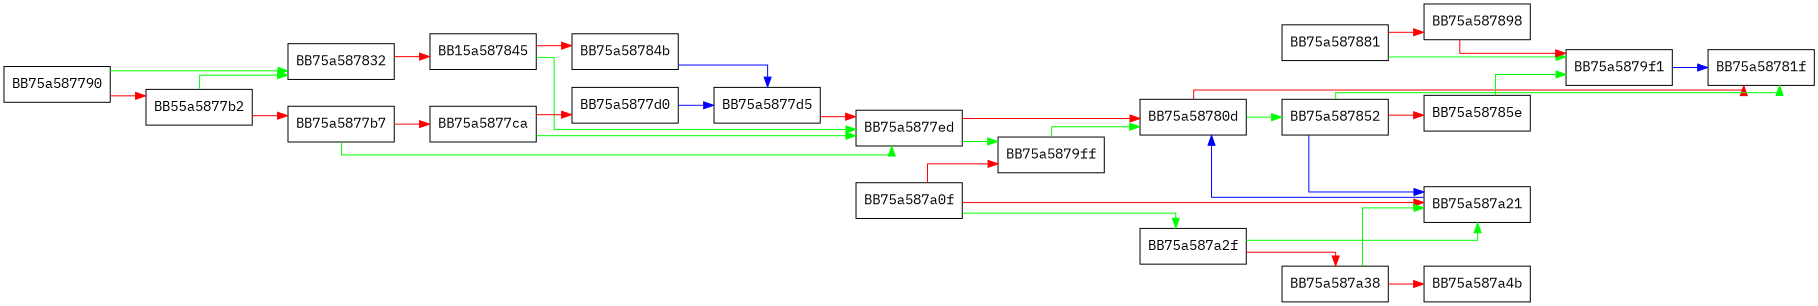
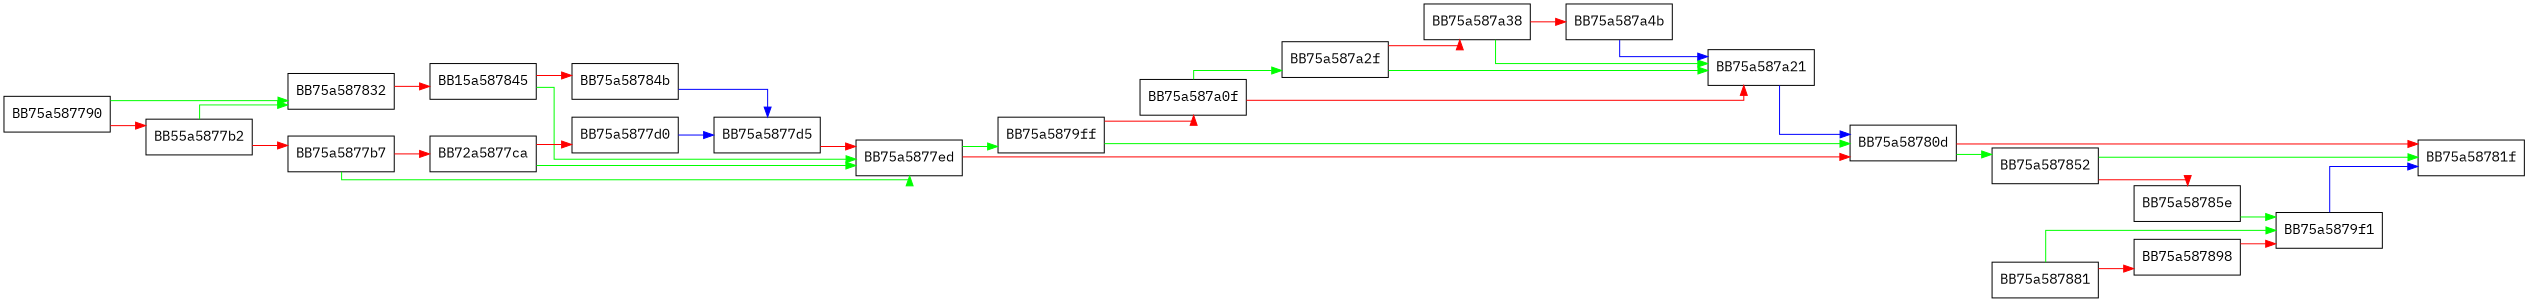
(483, 124) -> (483, 154)
(948, 164) -> (1149, 121)
(1309, 188) -> (1650, 57)
